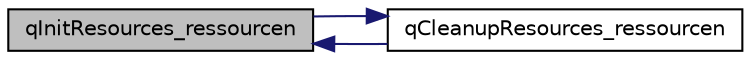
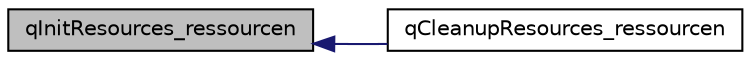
(340, 16) -> none
